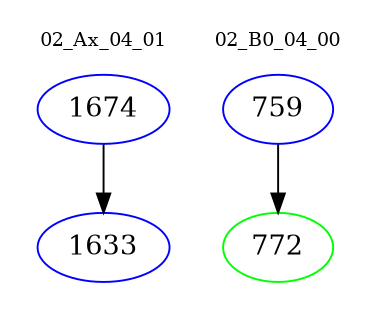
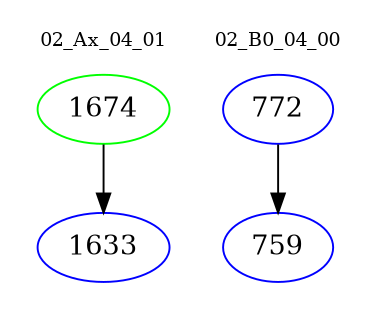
(104, 109) -> (104, 109)
(278, 169) -> (278, 169)
(278, 247) -> (278, 109)
